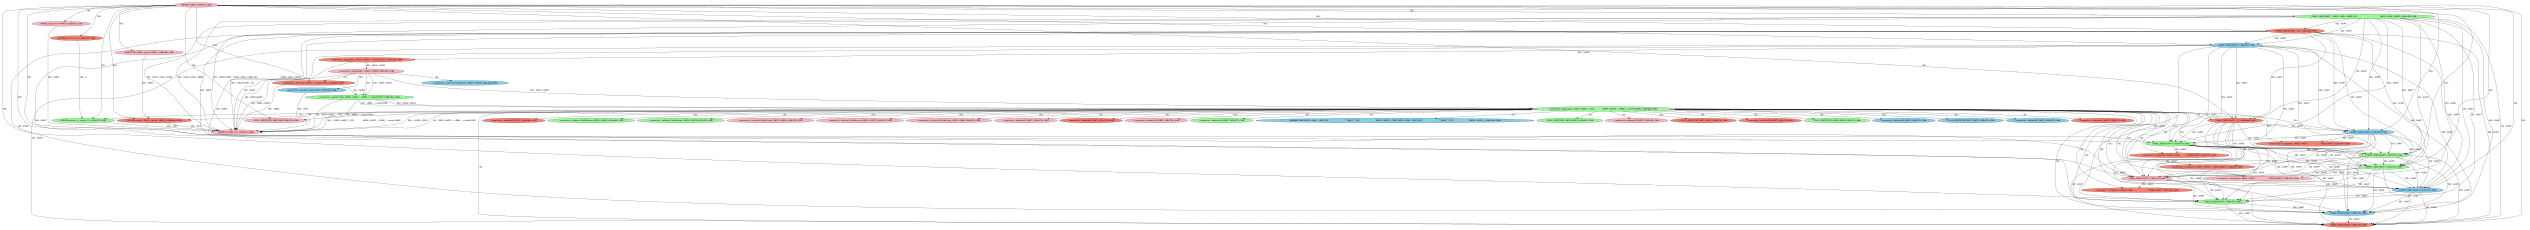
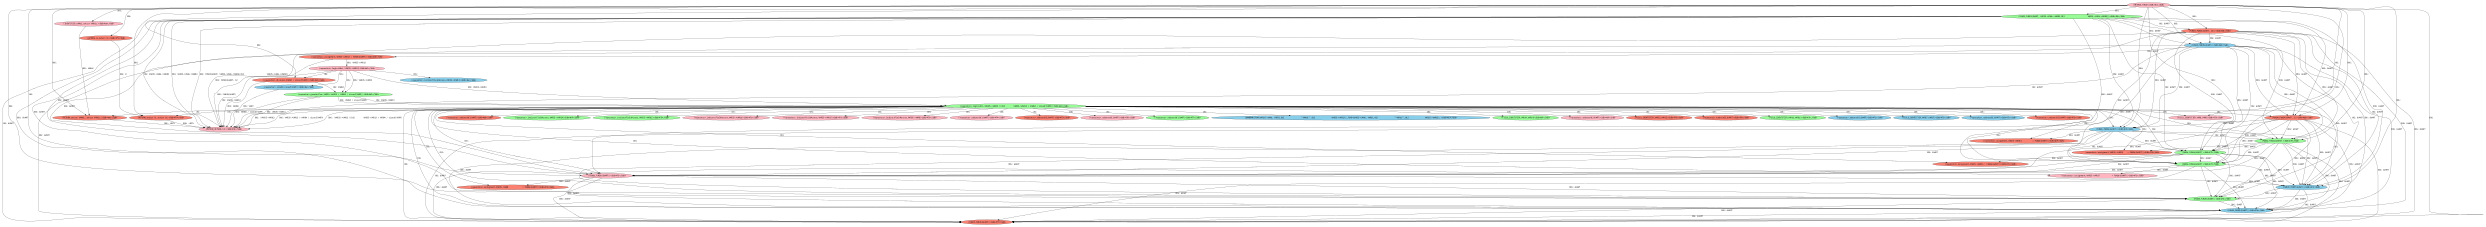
(61, 24) -> none
(83, 121) -> (161, 118)
none -> (730, 221)
